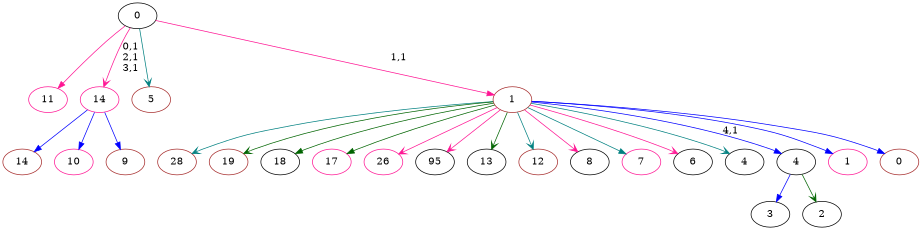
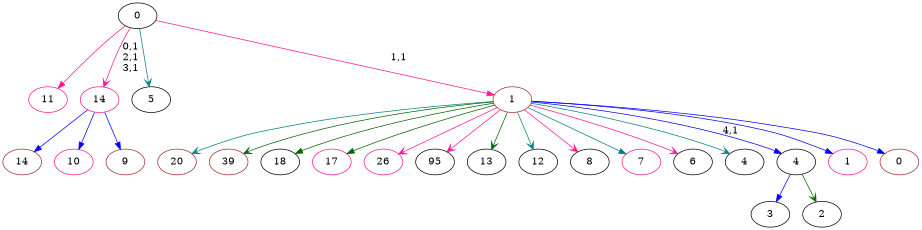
(151, 100) -> (151, 100)
(177, 162) -> (177, 162)
(229, 162) -> (229, 162)
(538, 162) -> (538, 162)
